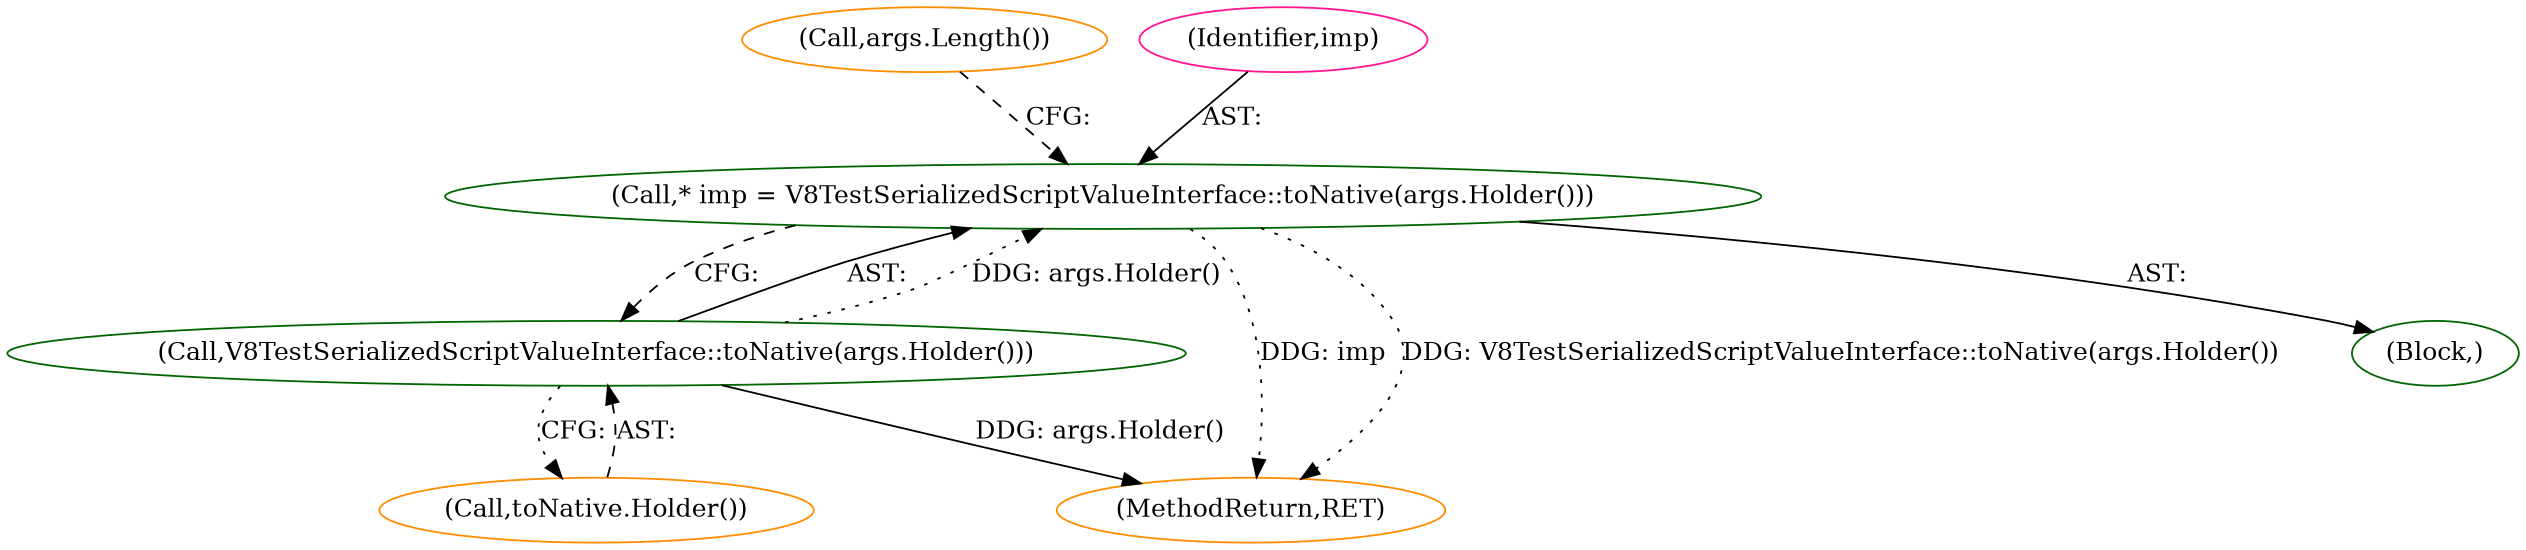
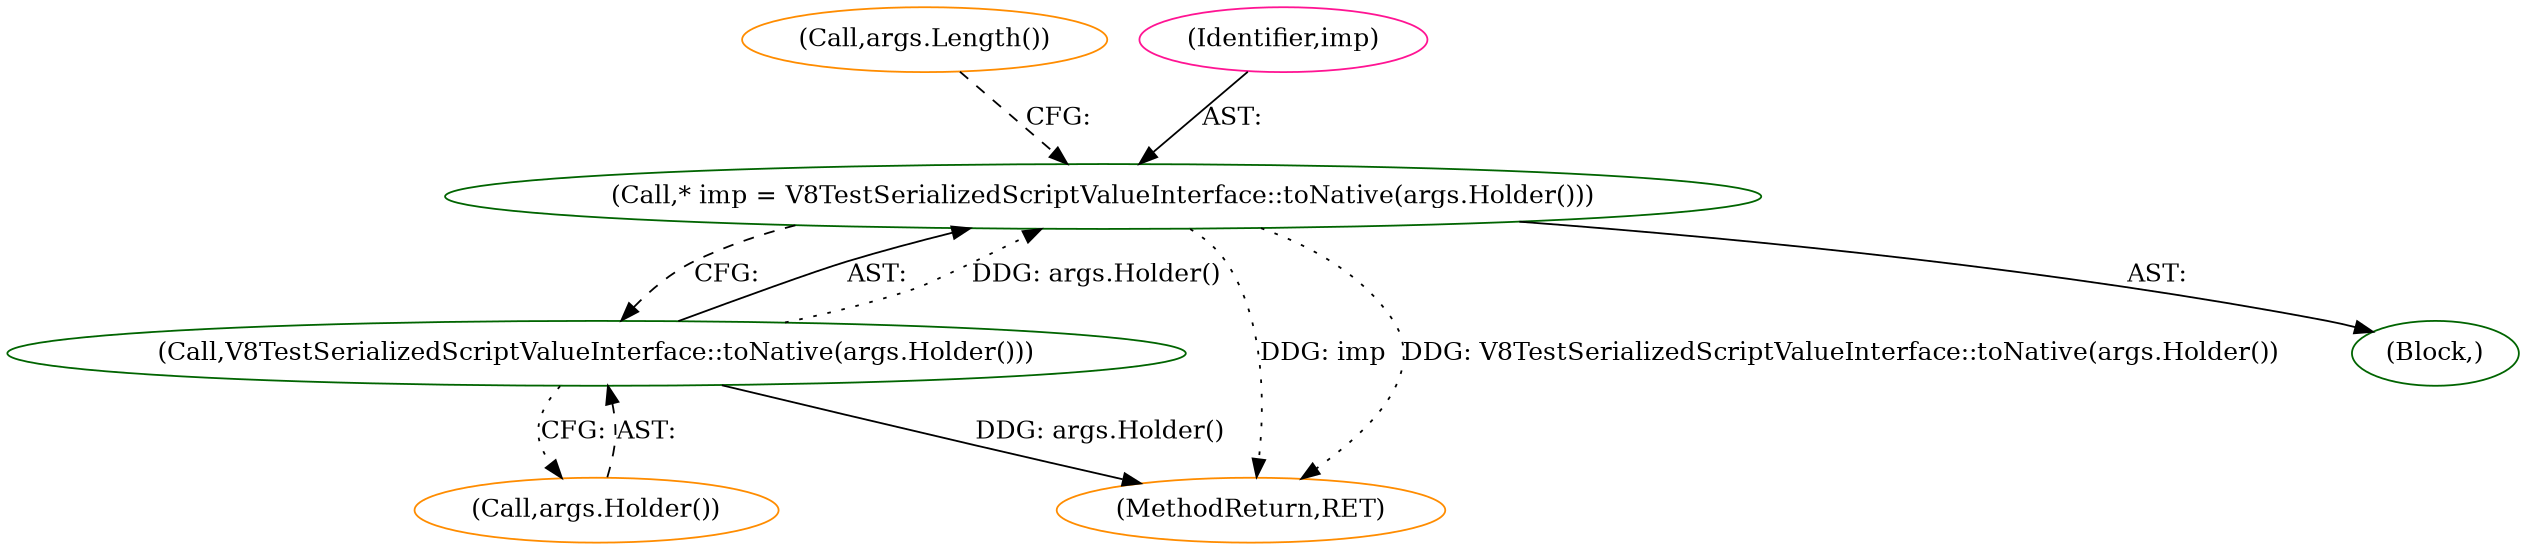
(597, 510) -> (597, 510)
